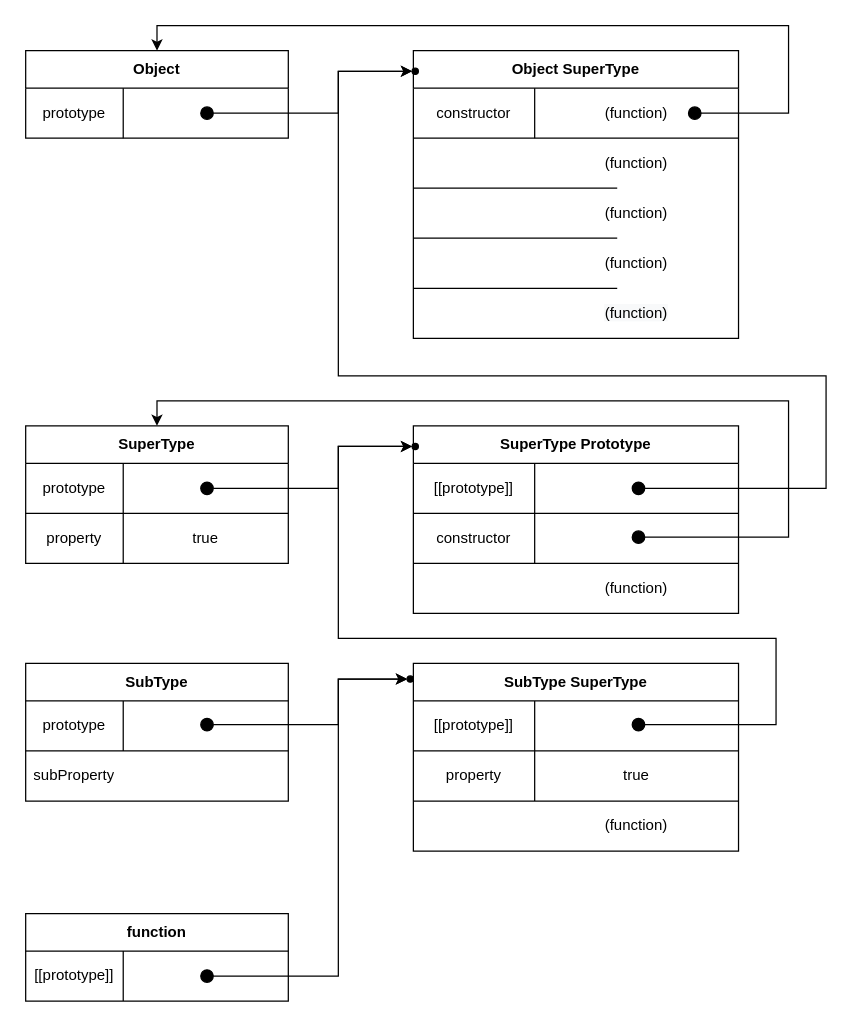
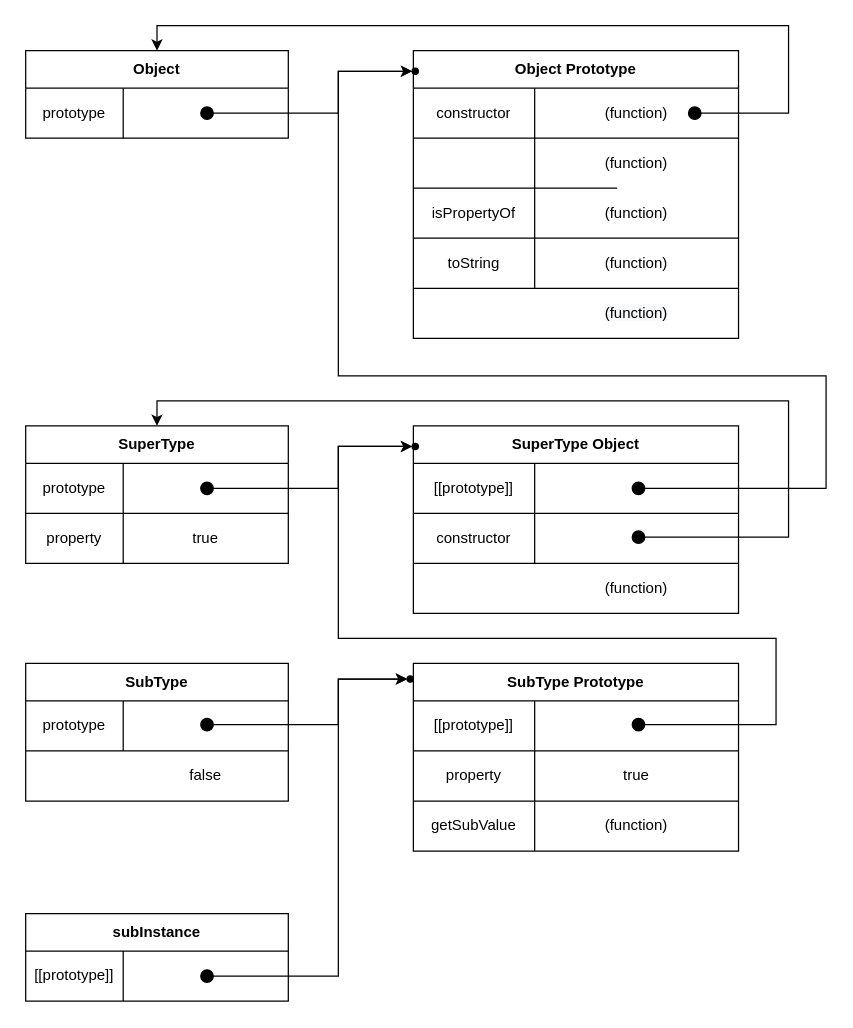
(576, 69) -> (576, 69)
none -> (474, 213)
none -> (474, 263)
(576, 444) -> (576, 444)
(576, 682) -> (576, 682)
(74, 776) -> none
none -> (206, 776)
none -> (474, 826)
(157, 932) -> (157, 932)
